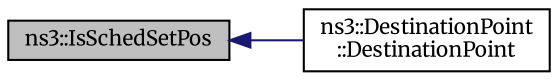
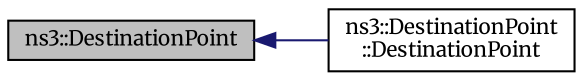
(119, 40) -> (131, 40)
